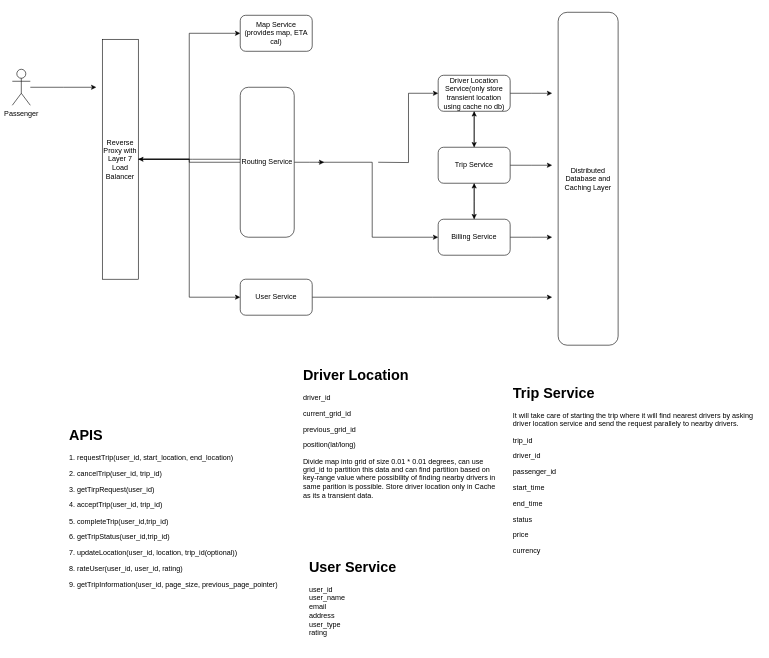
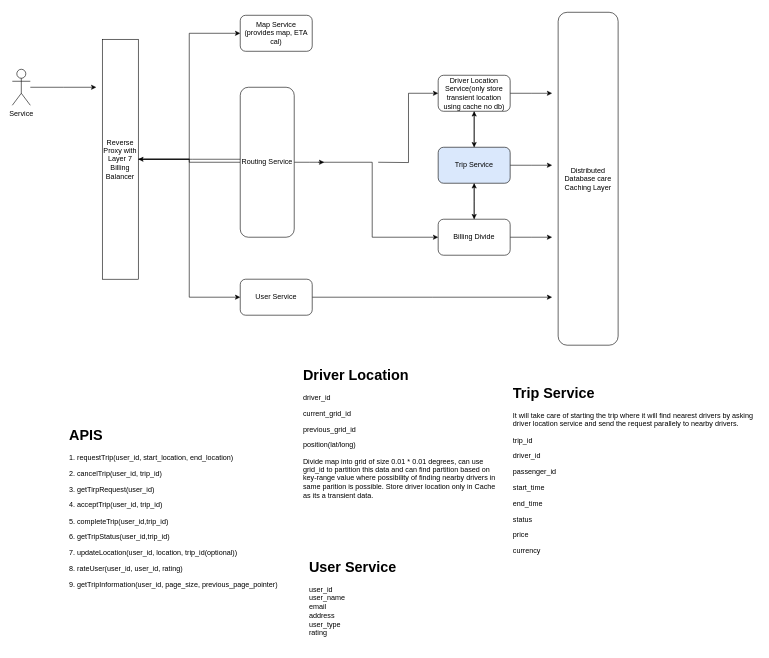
(22, 114) -> (22, 114)
(120, 159) -> (120, 159)
(474, 165) -> (474, 165)
(588, 179) -> (588, 179)
(474, 237) -> (474, 237)
